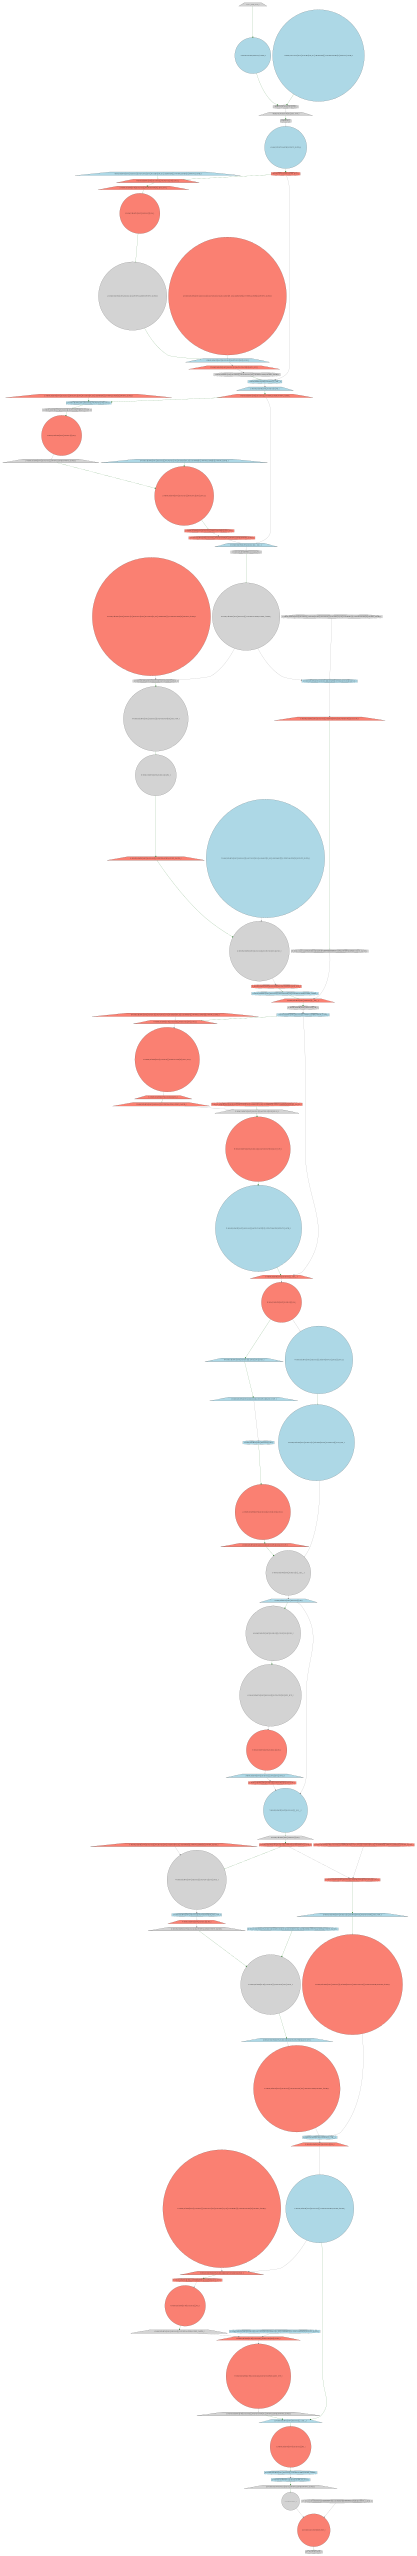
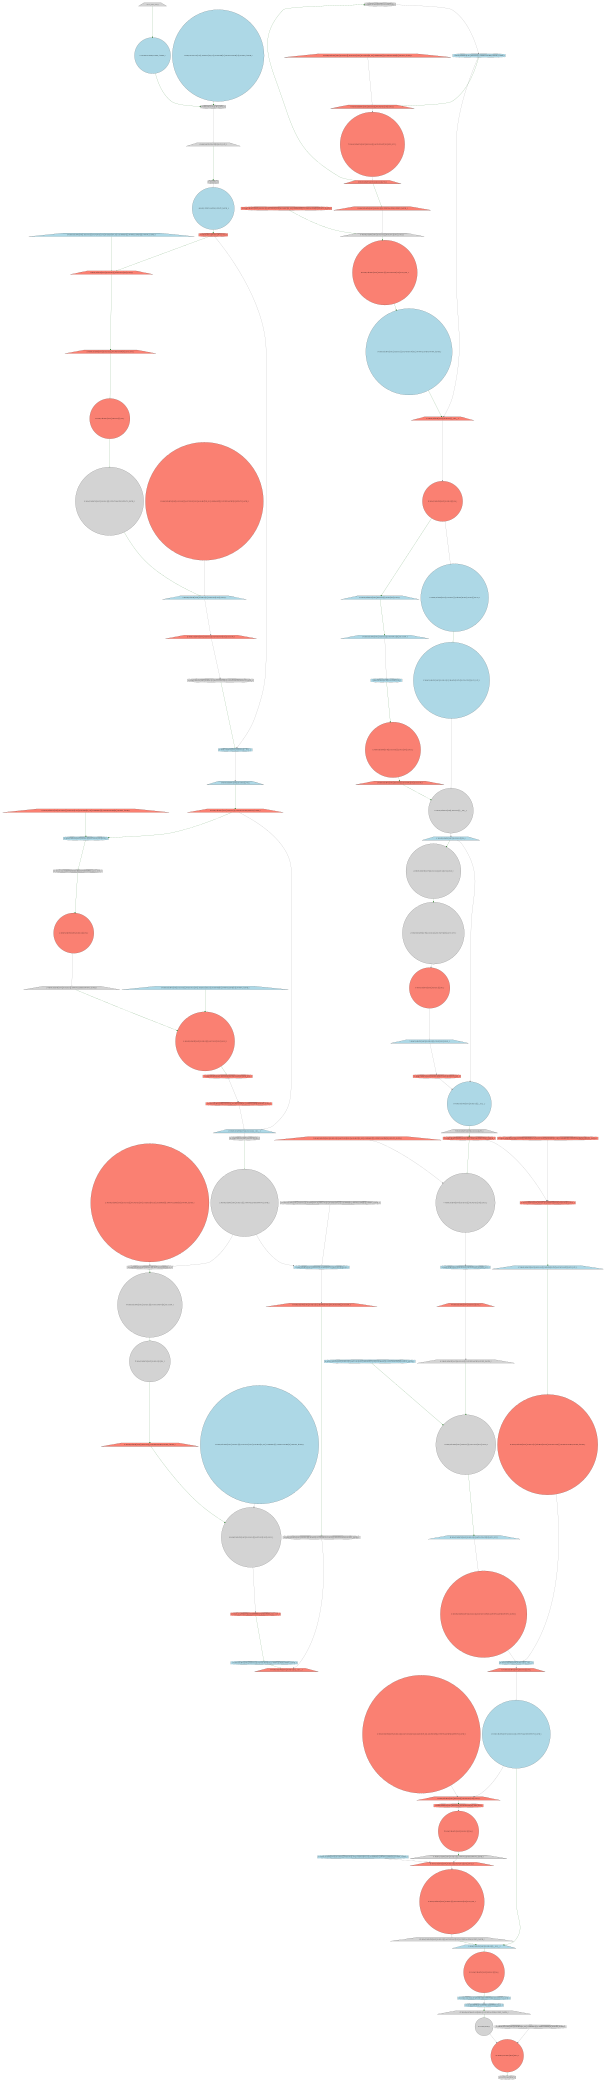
(303, 1004) -> (272, 70)
